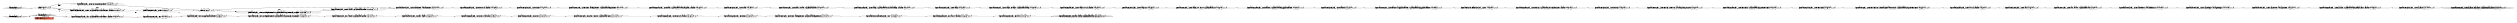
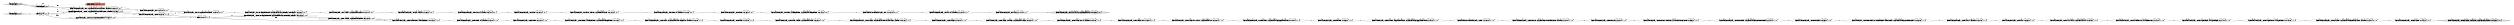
(125, 13) -> (68, 6)
